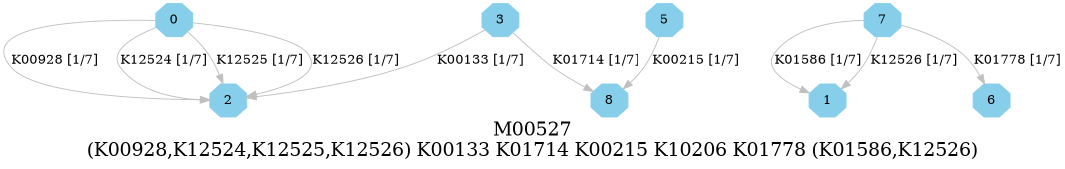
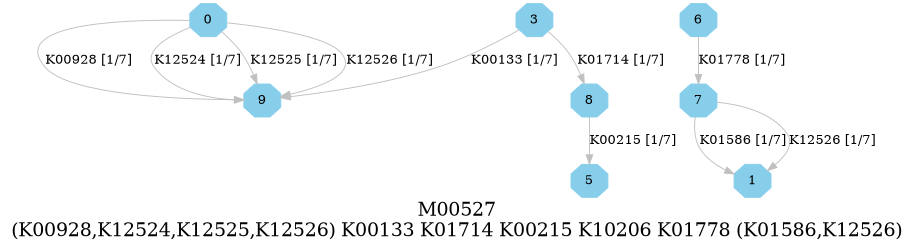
(946, 43) -> (698, 55)
(648, 62) -> (589, 136)
(228, 100) -> (262, 100)
